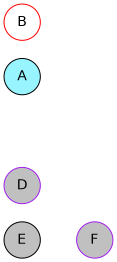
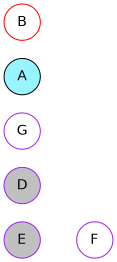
none -> (22, 131)
(22, 240) -> (22, 240)
(95, 240) -> (95, 240)
